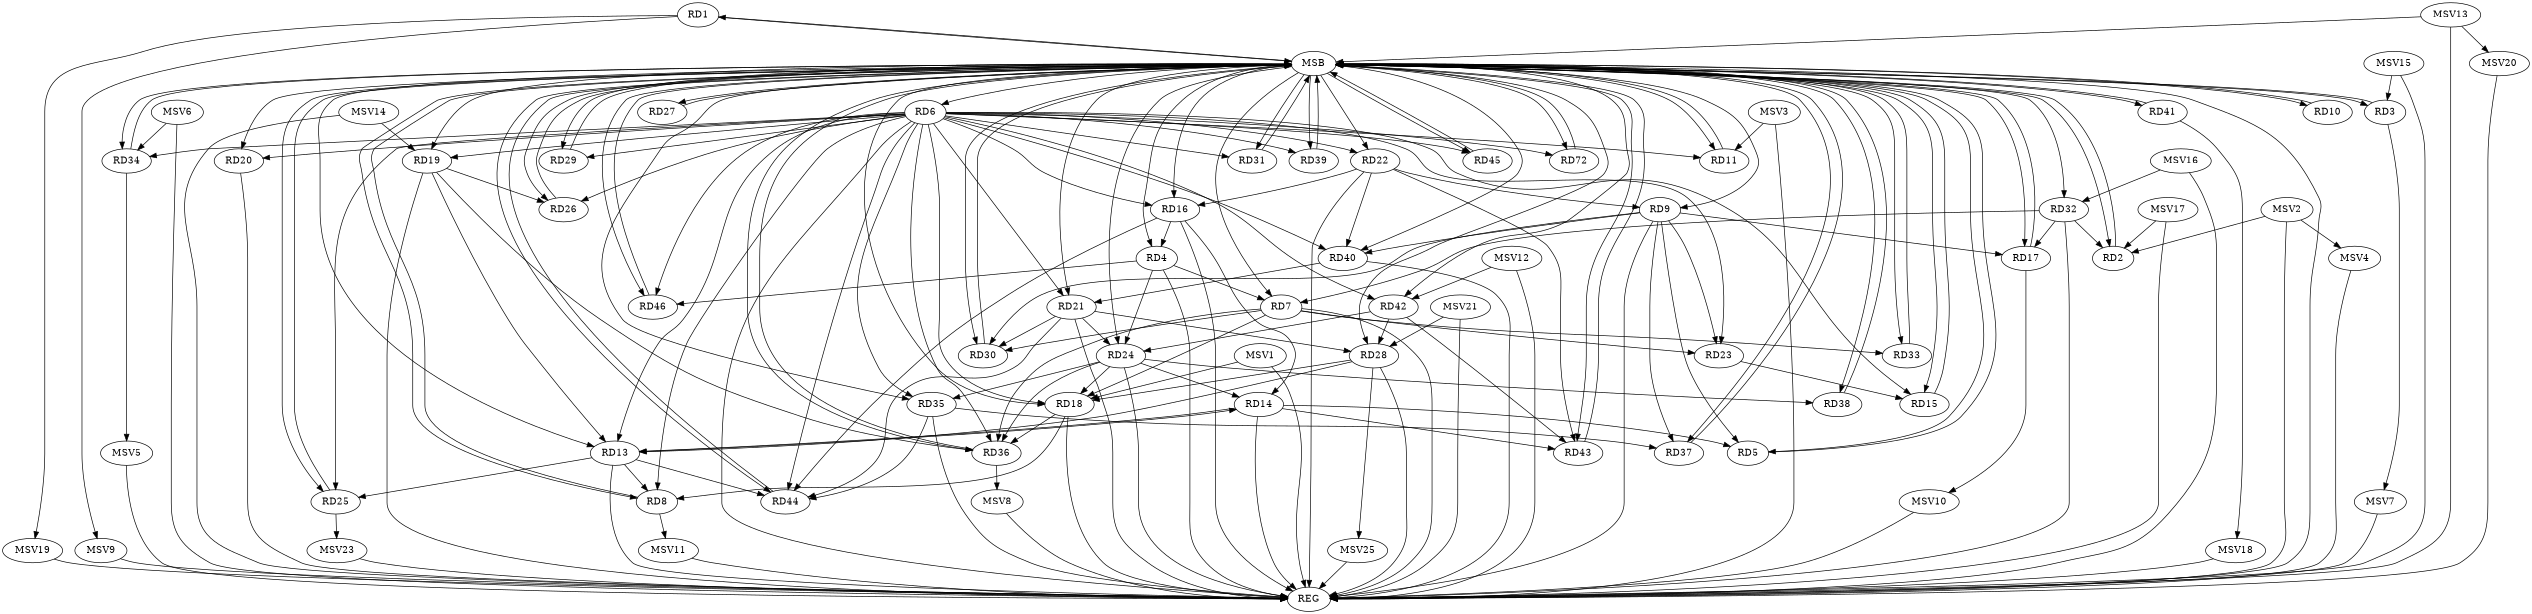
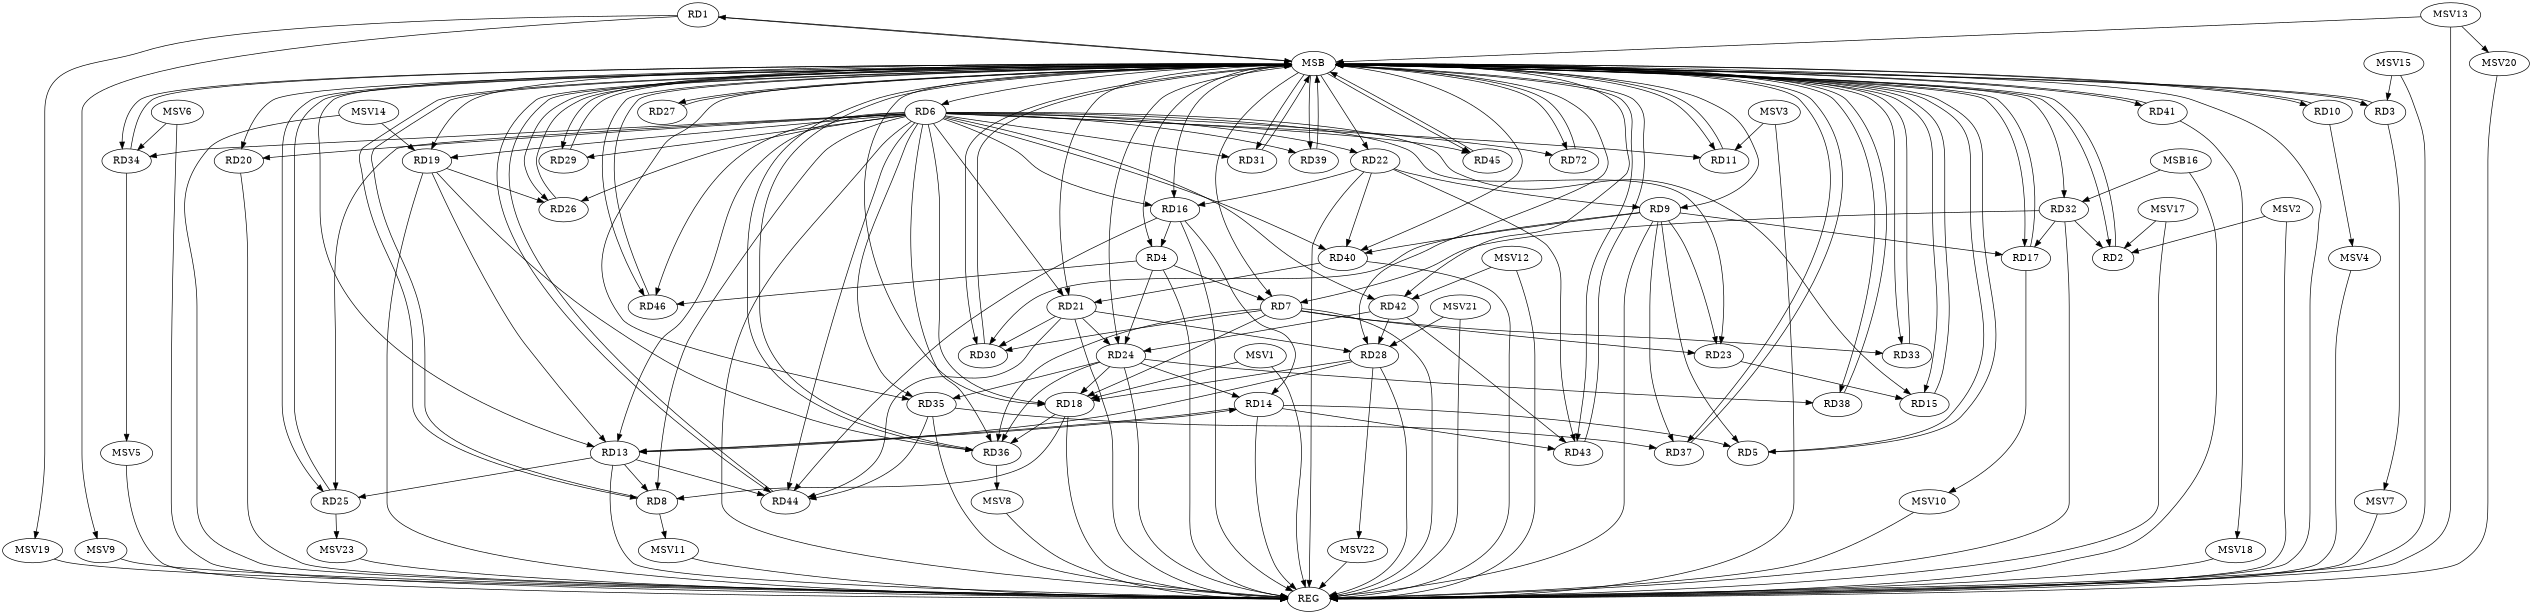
(2181, 161) -> (2181, 161)
(2314, 229) -> (2340, 182)
(1358, 551) -> (1358, 551)
